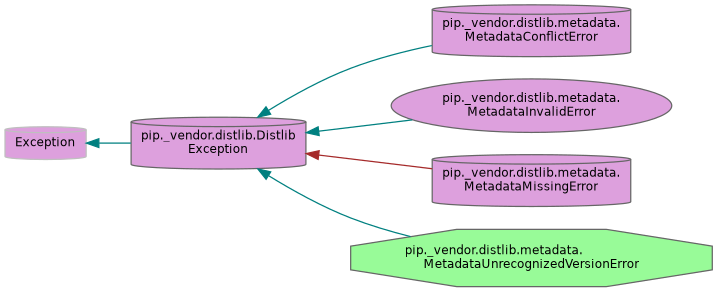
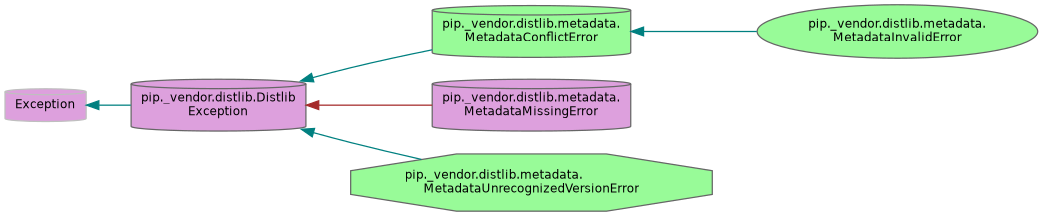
(531, 31) -> (531, 31)
(531, 106) -> (897, 31)
(366, 126) -> (700, 31)
